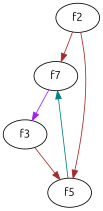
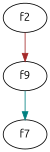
(68, 43) -> none
(25, 134) -> none
(70, 193) -> (25, 76)
